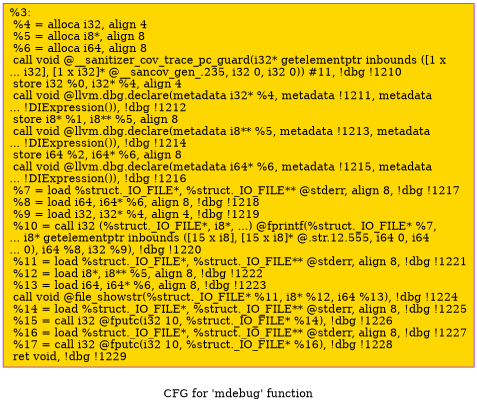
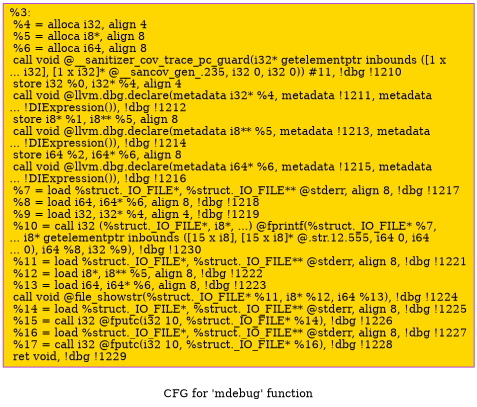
(106, 250) -> (106, 250)
